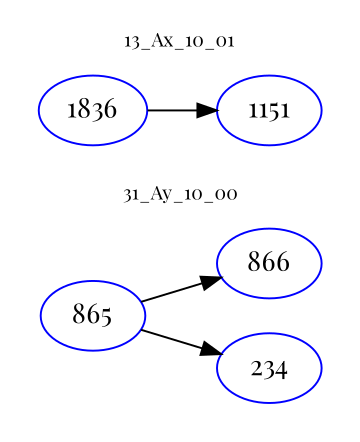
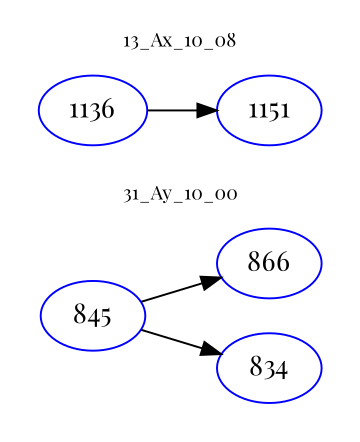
(180, 42) -> (180, 42)
(93, 110) -> (93, 110)
(93, 316) -> (93, 316)
(269, 368) -> (269, 368)
